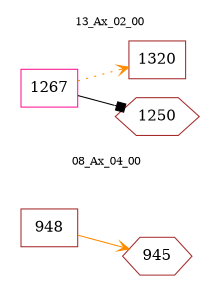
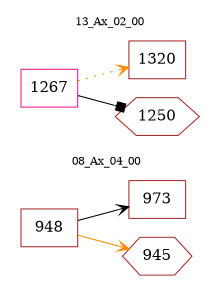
none -> (157, 199)
